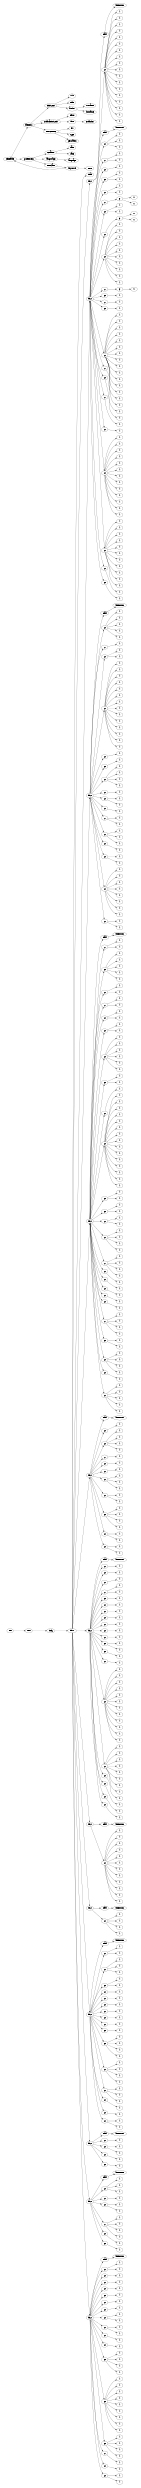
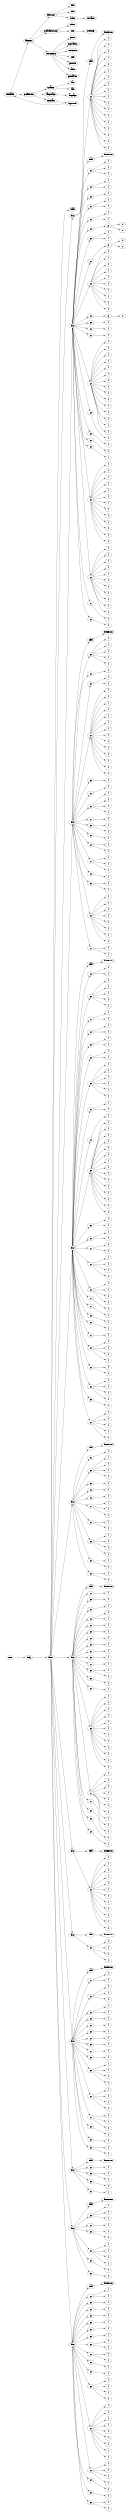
none -> (72, 38)
none -> (72, 44)
none -> (72, 63)
none -> (72, 70)
(90, 112) -> none
(72, 128) -> (72, 51)
(90, 168) -> none
(10, 1631) -> none
